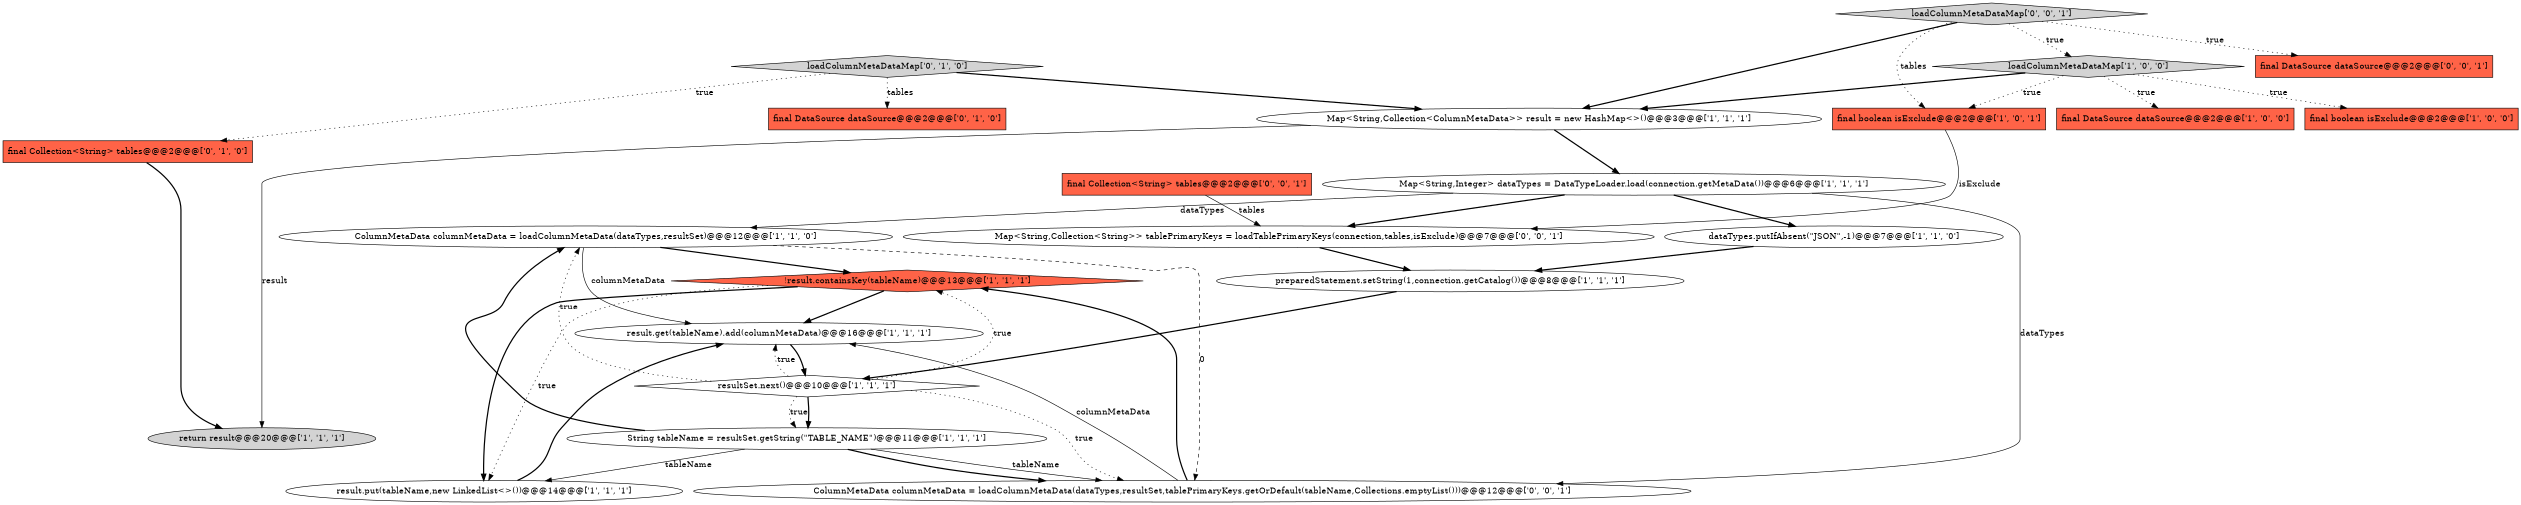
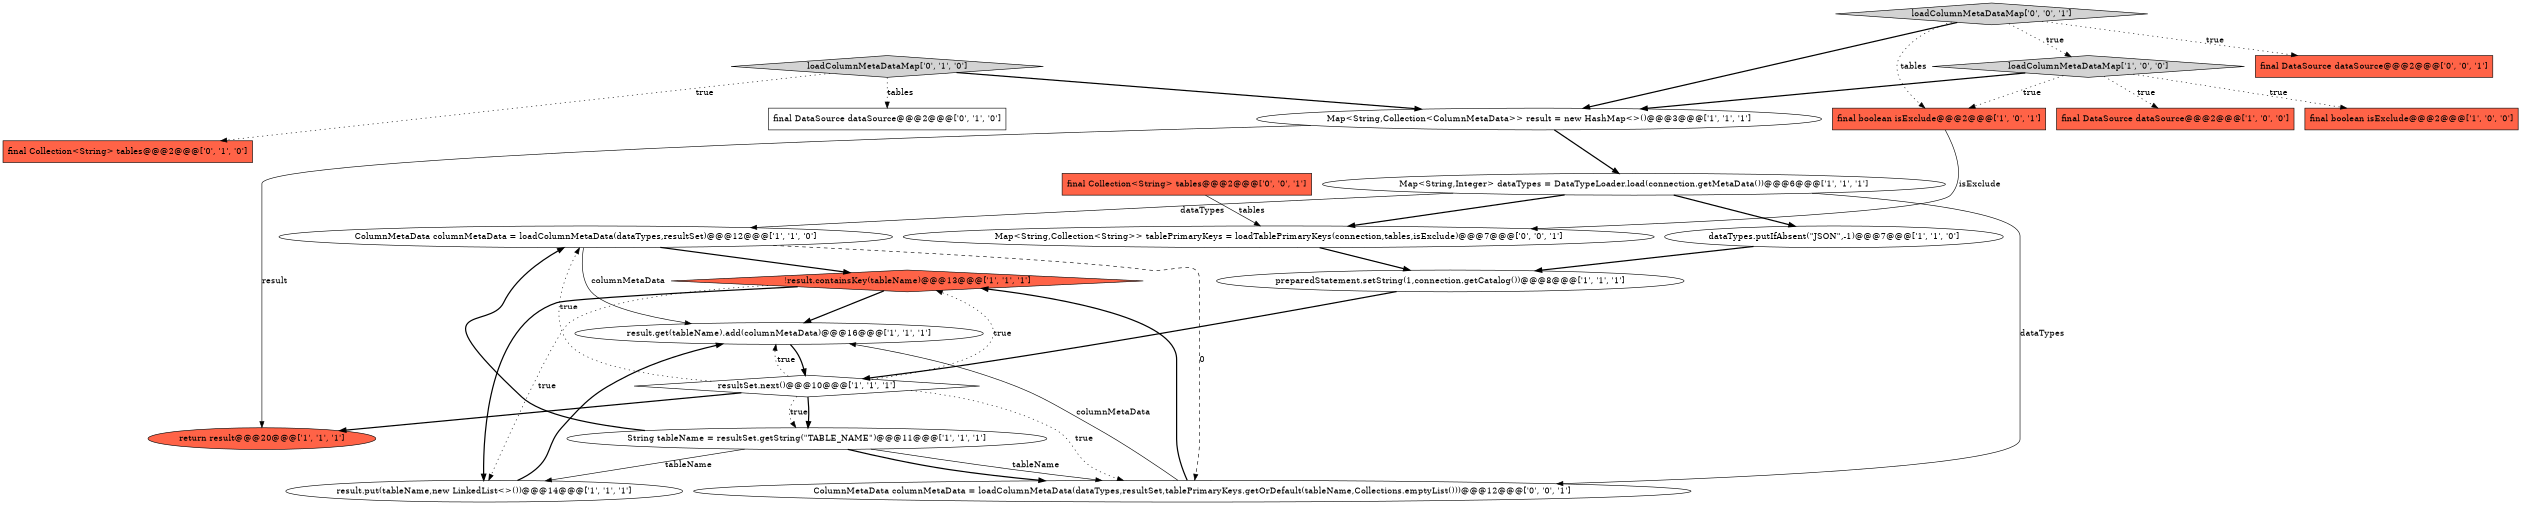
(887, 119) -> (887, 119)
(181, 296) -> (534, 412)
(262, 439) -> (262, 439)
